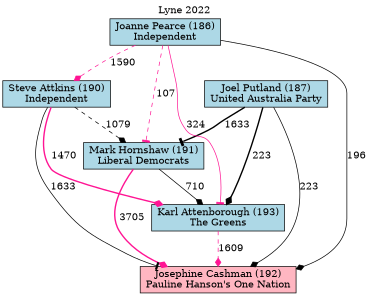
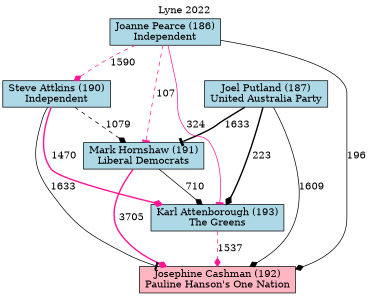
(309, 187) -> (312, 187)
(231, 249) -> (230, 249)
